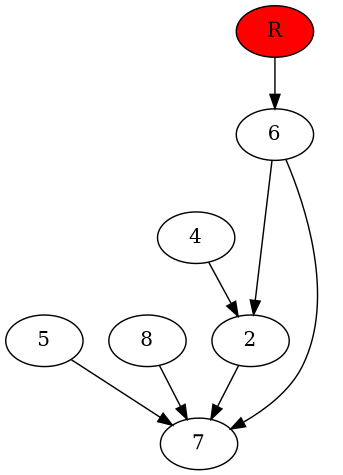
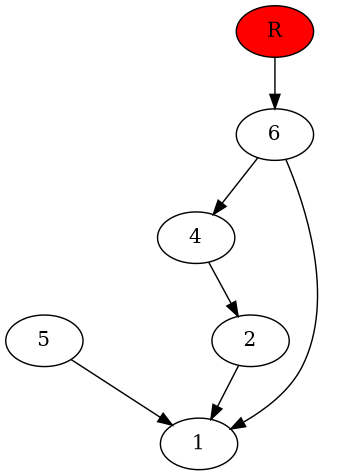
(264, 230) -> (240, 180)
(147, 341) -> none
(199, 444) -> (199, 444)
